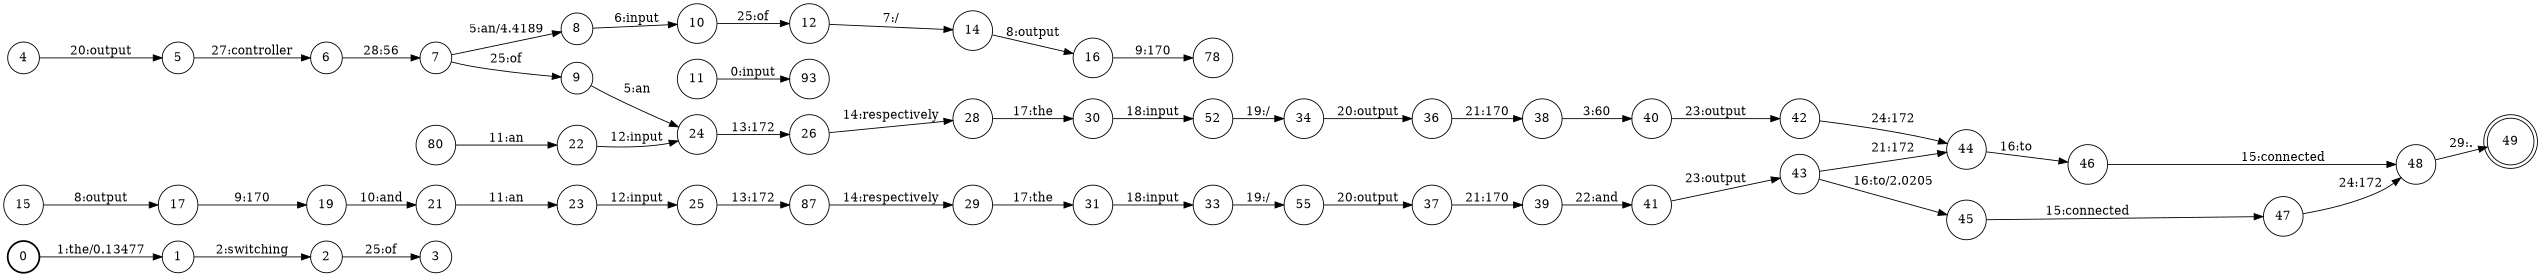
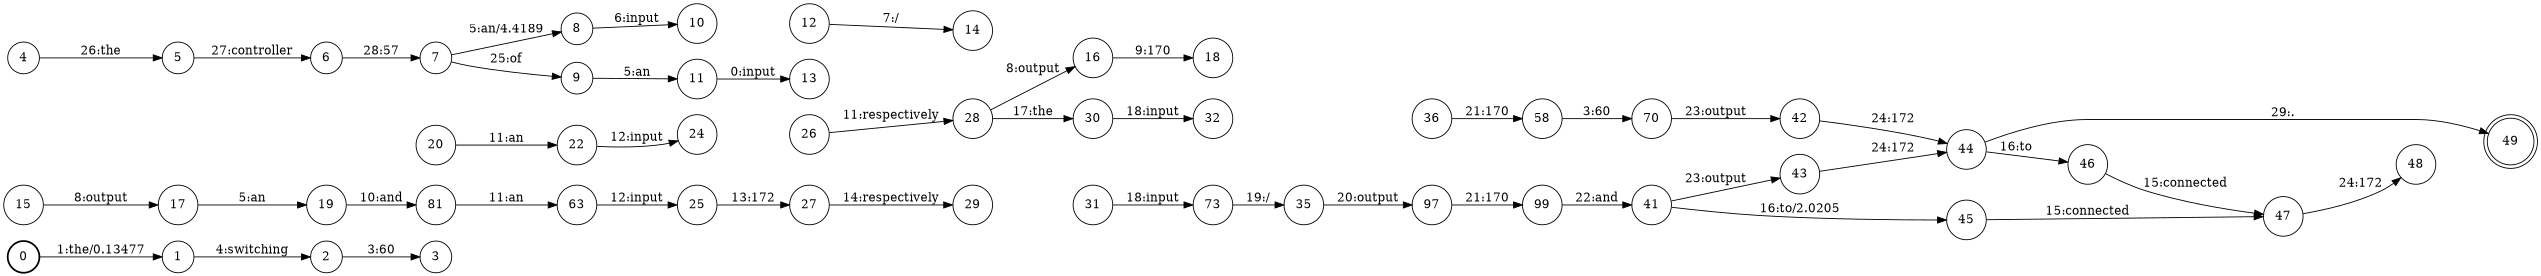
(749, 24) -> none
(1028, 43) -> (1029, 90)
(101, 51) -> (101, 51)
(381, 51) -> (381, 51)
(1213, 58) -> (1213, 58)
(809, 79) -> (809, 79)
(630, 105) -> (631, 79)
(891, 116) -> (891, 116)
(1213, 119) -> (1213, 119)
(1304, 119) -> none
(1542, 119) -> (1542, 119)
(1652, 119) -> (1652, 119)
(749, 135) -> none
(436, 145) -> (436, 145)
(1893, 148) -> (1893, 148)
(2457, 154) -> (2232, 120)
(2247, 164) -> (2178, 200)
(1879, 196) -> (1804, 218)
(252, 198) -> (252, 198)
(436, 205) -> (436, 205)
(577, 205) -> (577, 205)
(809, 205) -> (809, 205)
(1028, 205) -> none
(1213, 205) -> (1213, 205)
(1304, 205) -> (1304, 205)
(1432, 205) -> (1432, 205)
(1542, 205) -> (1542, 205)
(252, 250) -> (252, 250)
(381, 250) -> (381, 250)
